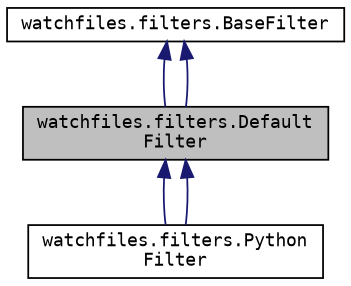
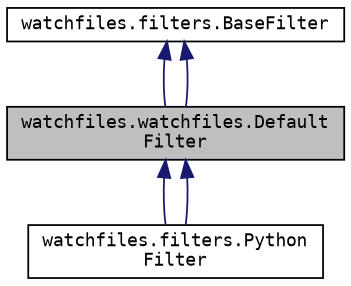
(176, 133) -> (176, 133)
